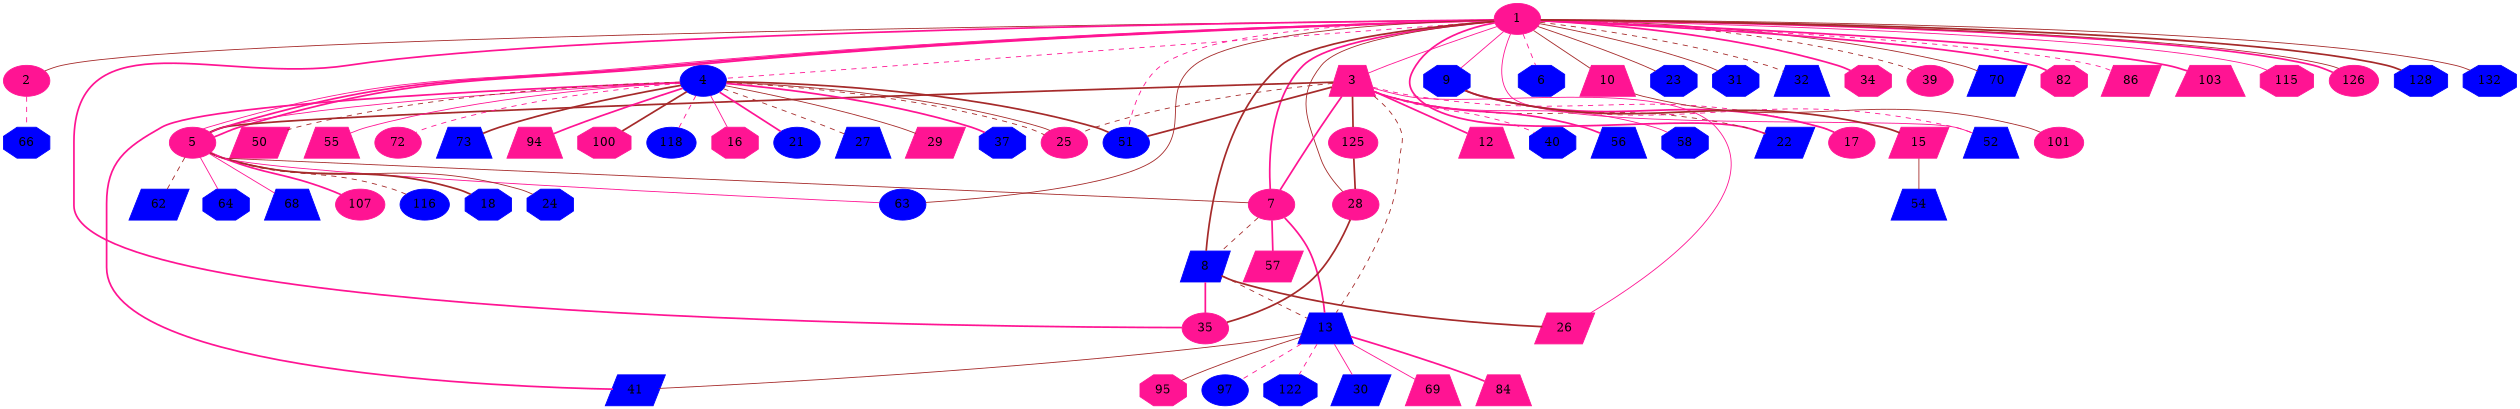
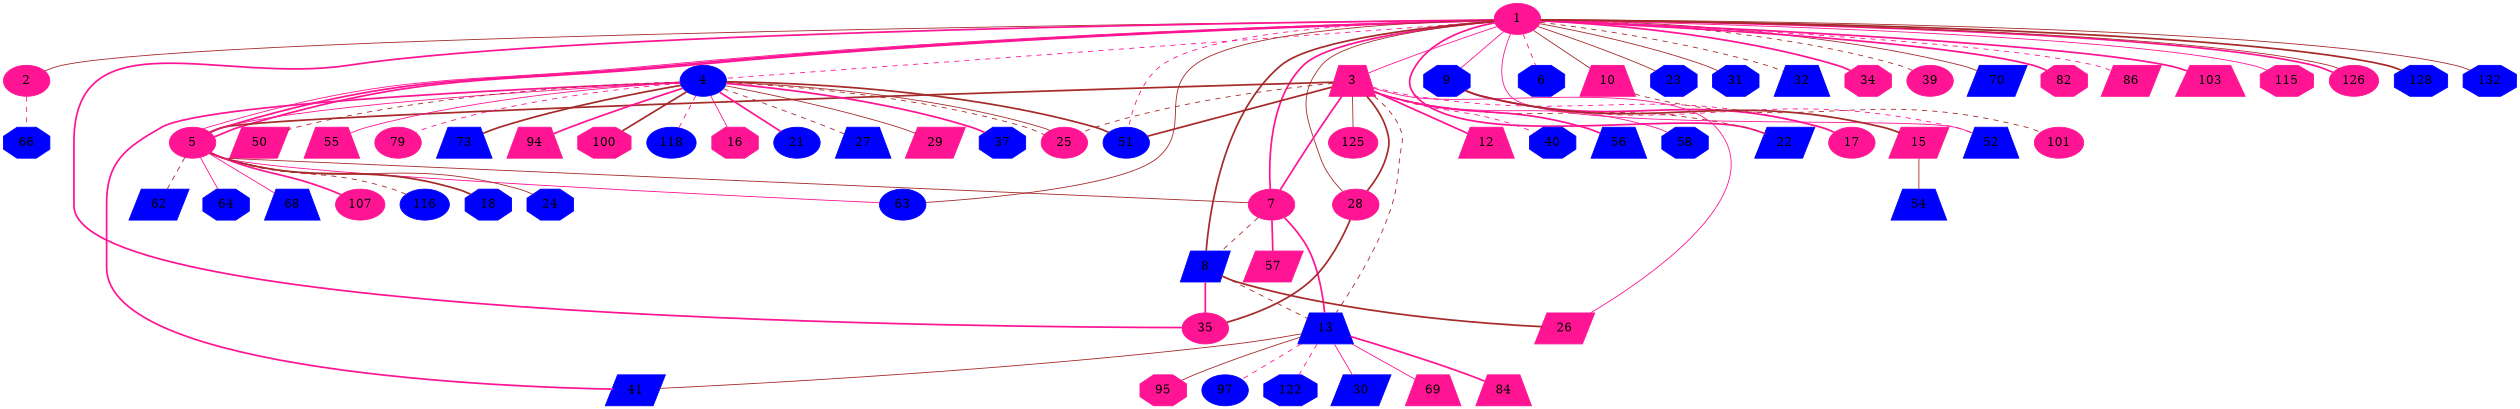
(1889, 110) -> (1889, 110)
(1353, 112) -> (1353, 112)
(398, 143) -> (398, 143)
(1354, 174) -> (1389, 143)
